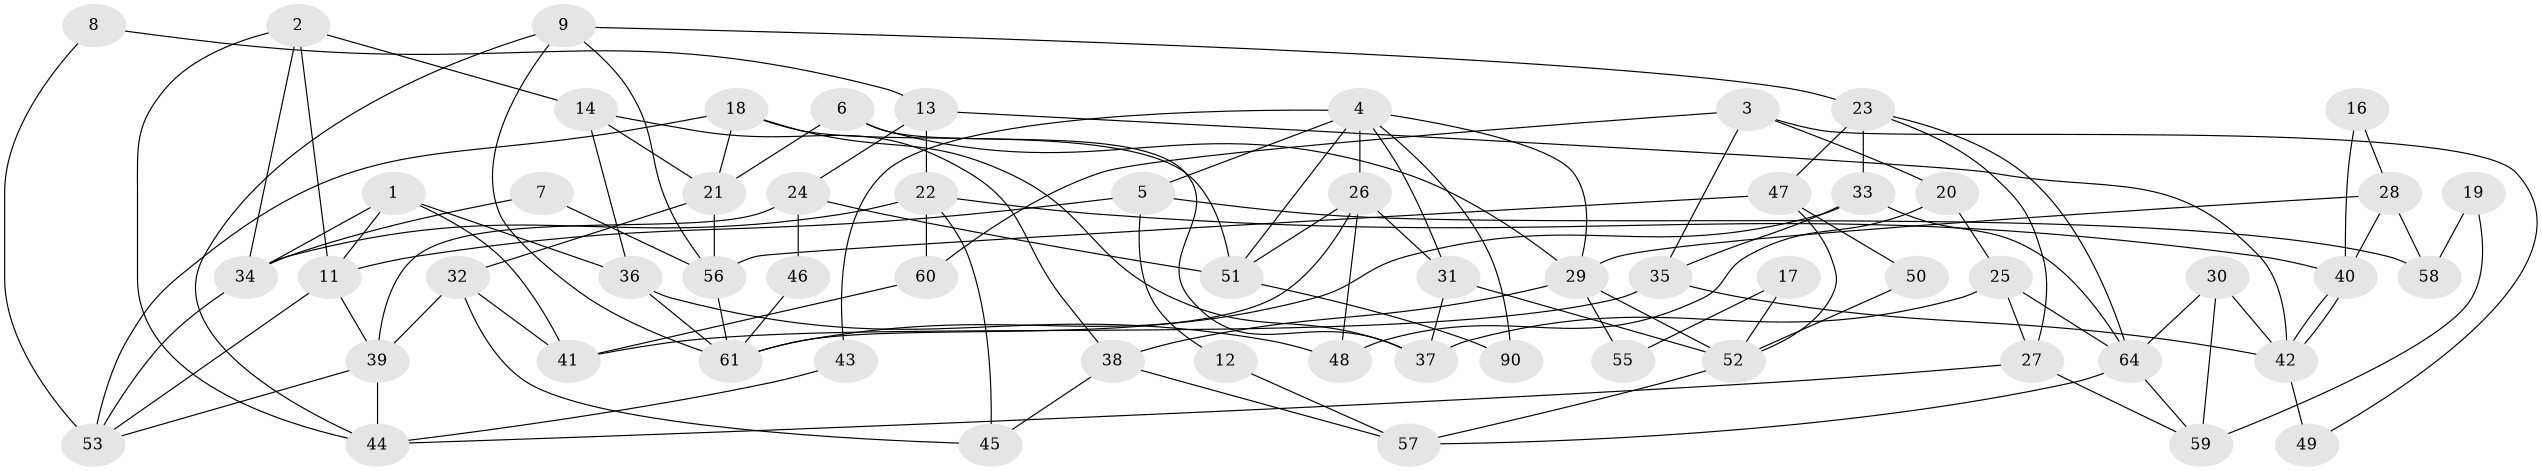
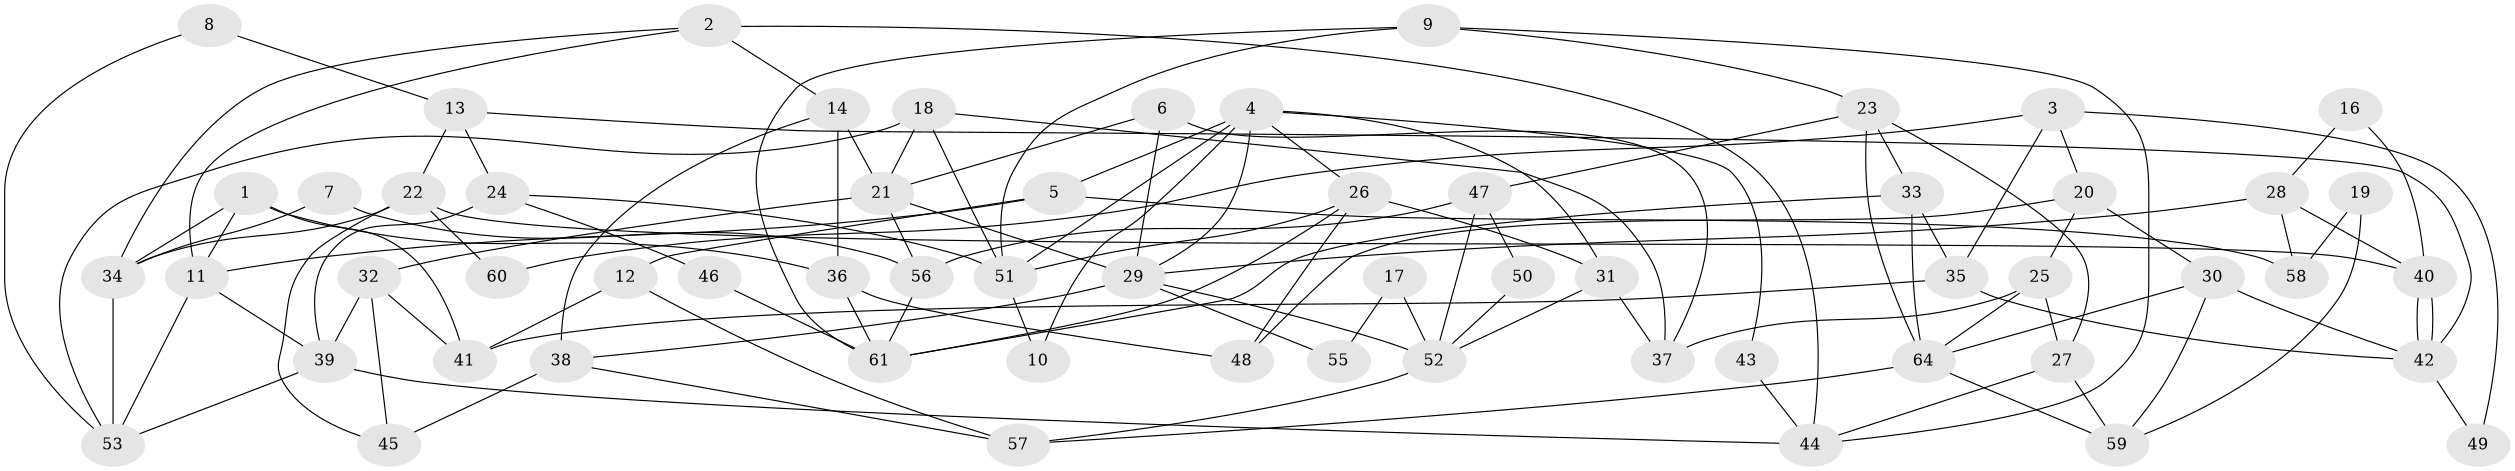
(650, 138) -> (1148, 78)
none -> (959, 220)
none -> (2141, 230)
(740, 321) -> (545, 319)
(1511, 361) -> (1038, 361)
